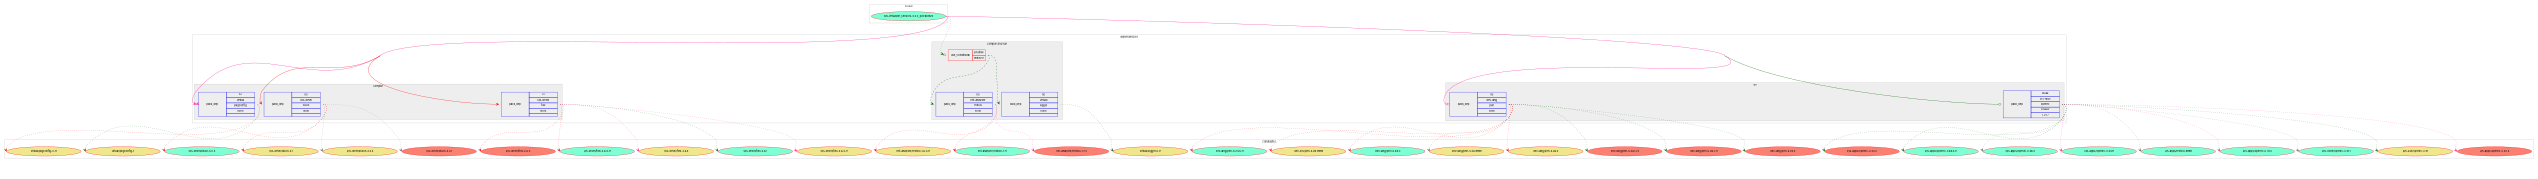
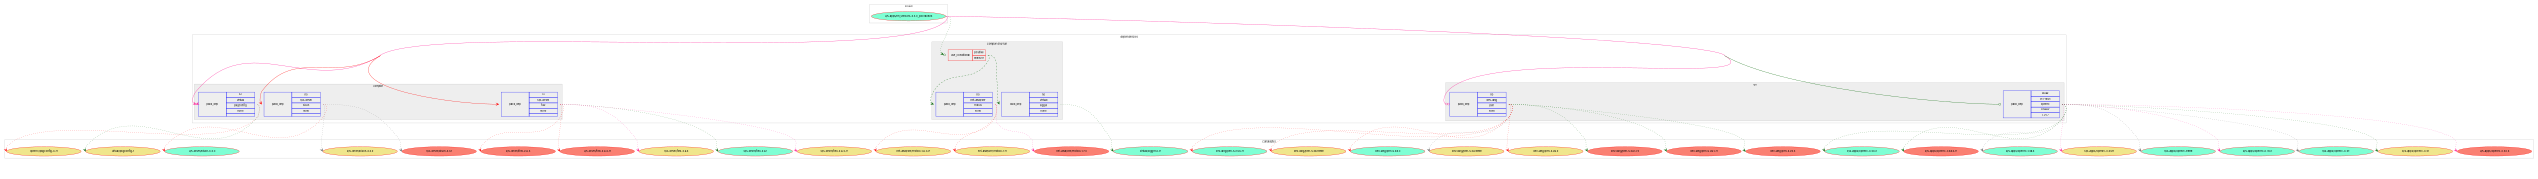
(909, 16) -> (909, 16)
(44, 151) -> (44, 151)
(202, 151) -> (202, 151)
(281, 151) -> none
(597, 151) -> (597, 151)
(993, 151) -> (993, 151)
(1151, 151) -> (1151, 151)
(1309, 151) -> (1309, 151)
(1862, 151) -> (1862, 151)
(1941, 151) -> (1941, 151)
(2020, 151) -> (2020, 151)
(2099, 151) -> (2099, 151)
(2178, 151) -> (2178, 151)
(2336, 151) -> (2336, 151)
(2415, 151) -> (2415, 151)
